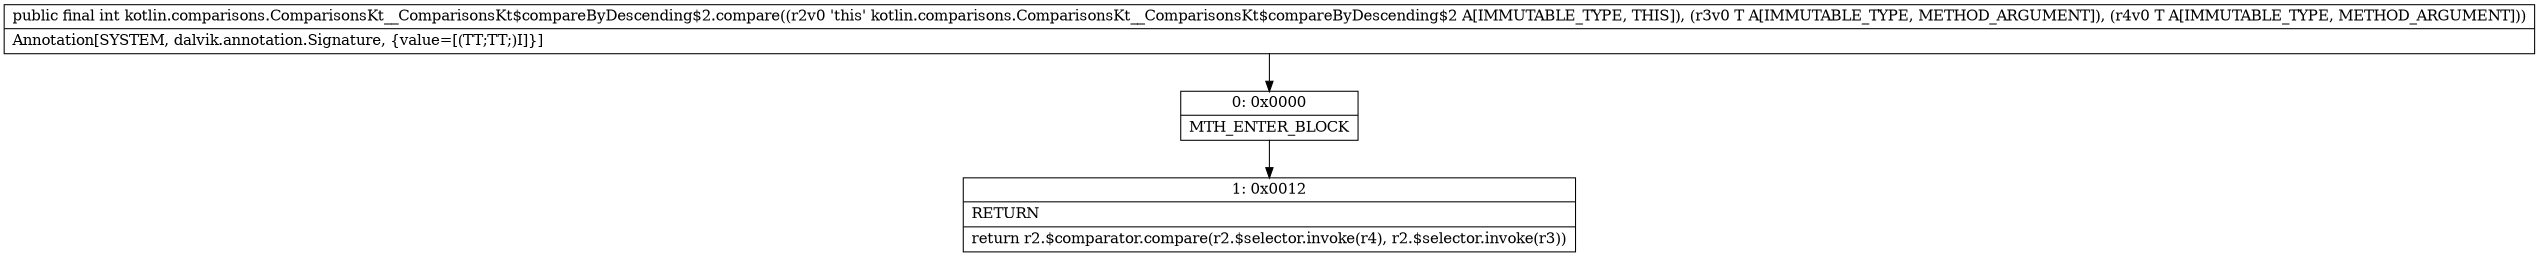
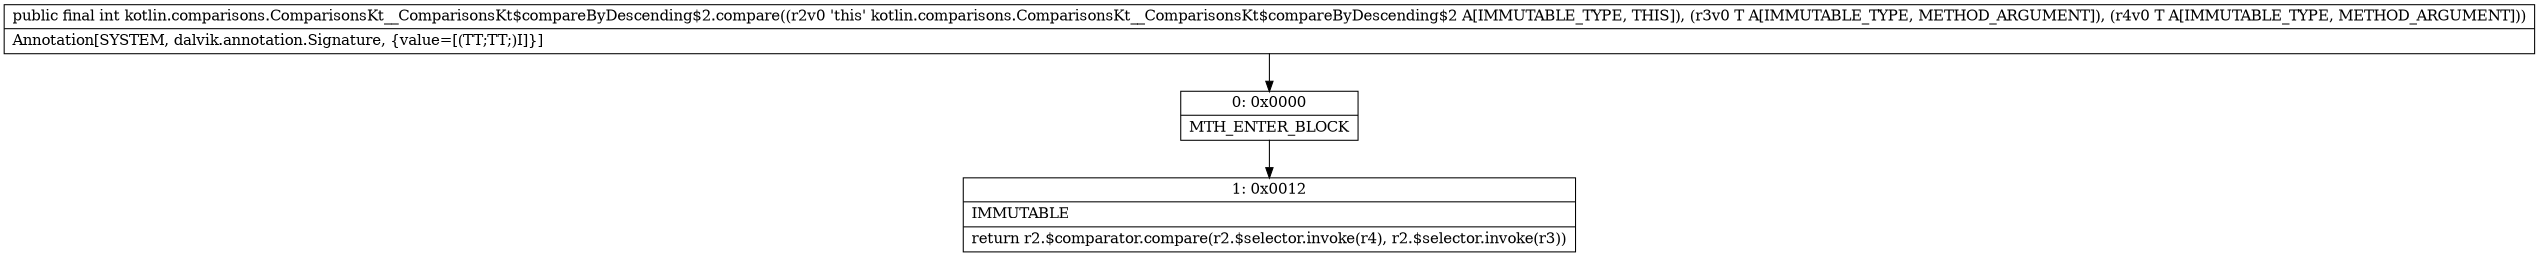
(1006, 214) -> (1021, 214)
